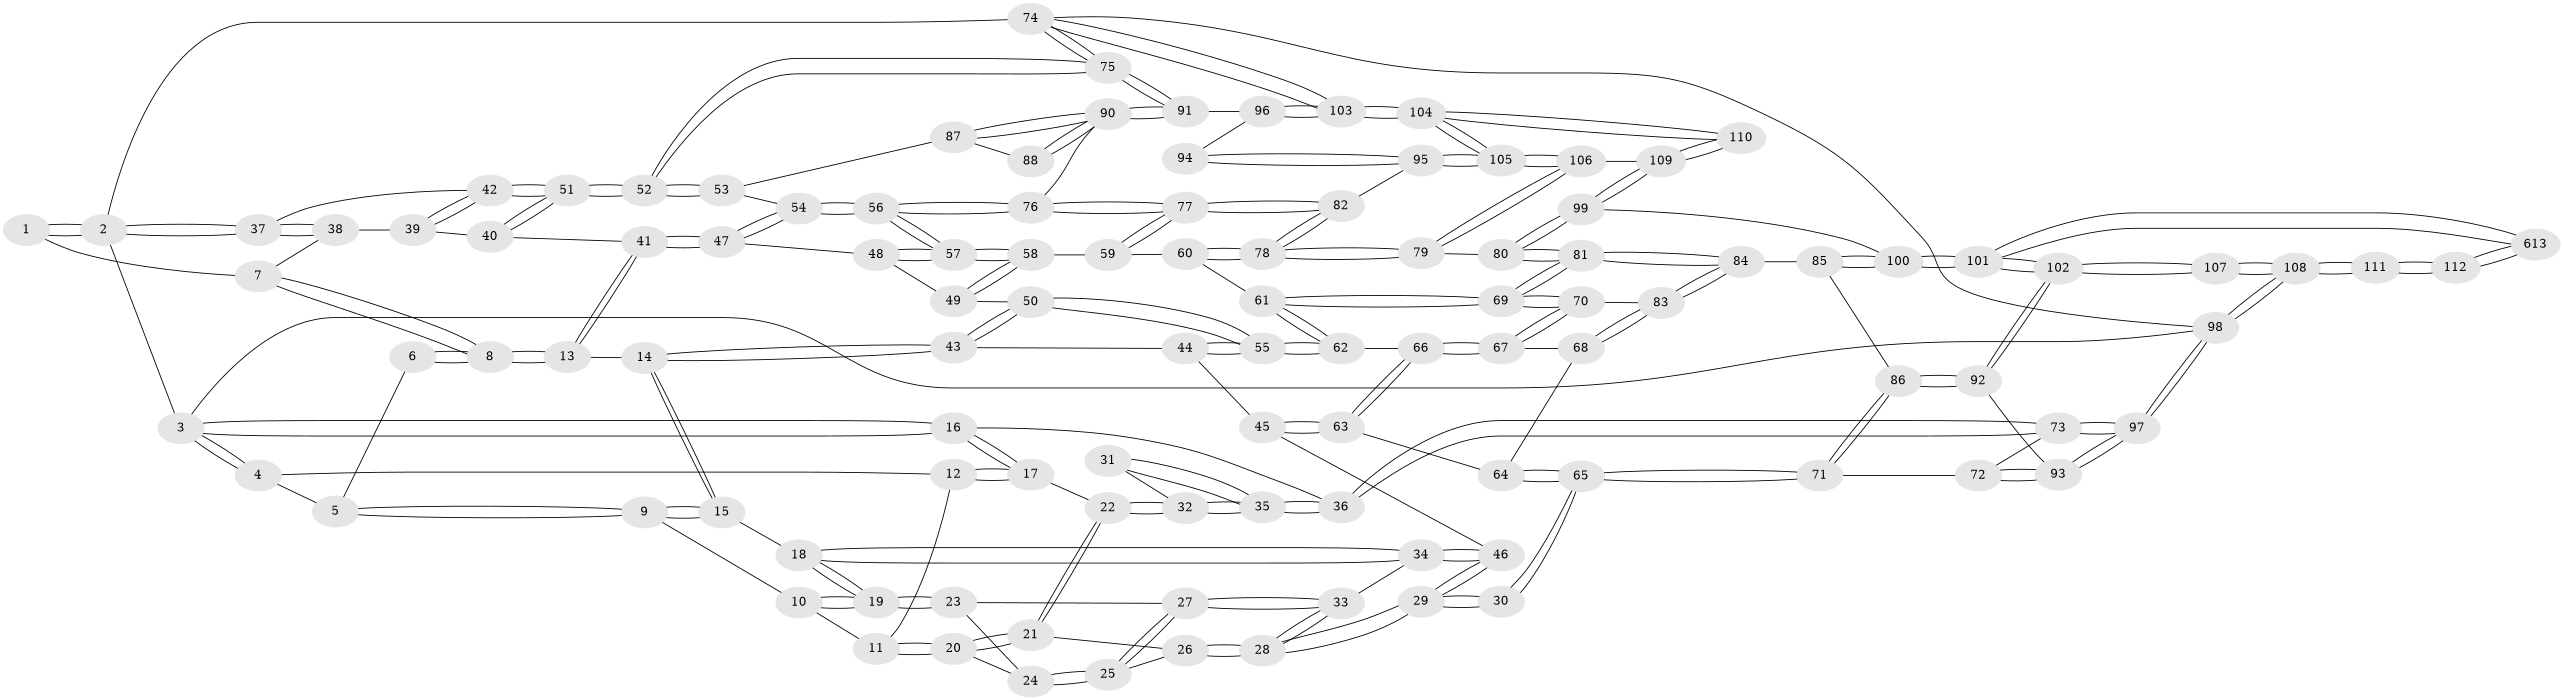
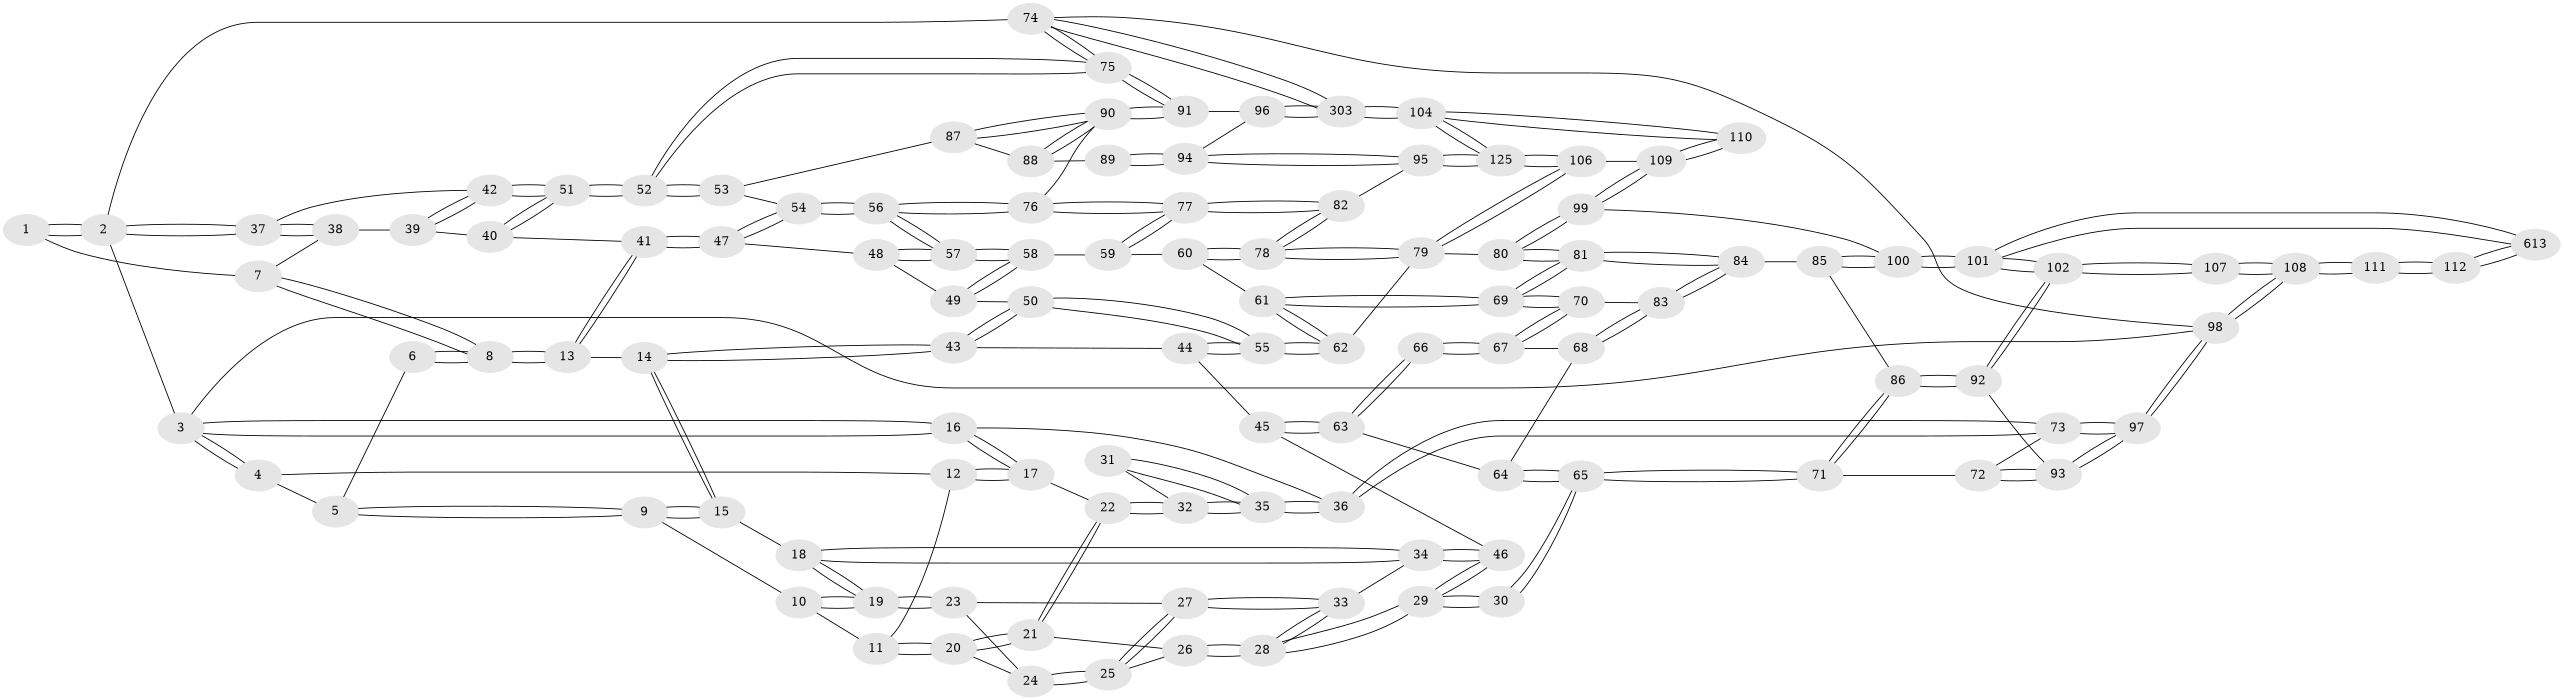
(1341, 112) -> (1341, 112)
none -> (1108, 161)
(1501, 161) -> (1501, 161)
(1381, 348) -> (1381, 301)
